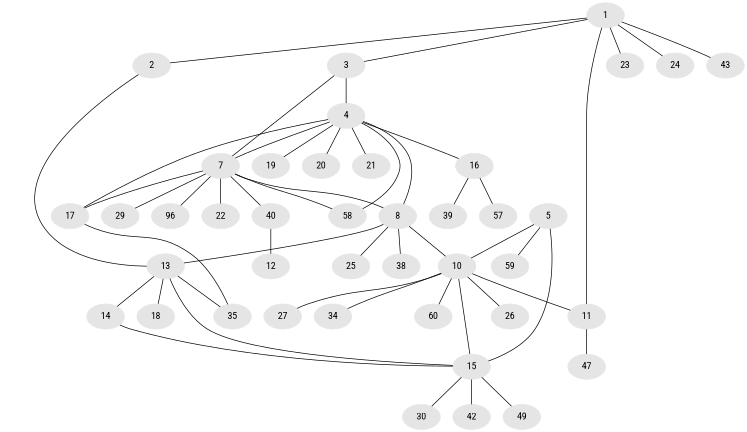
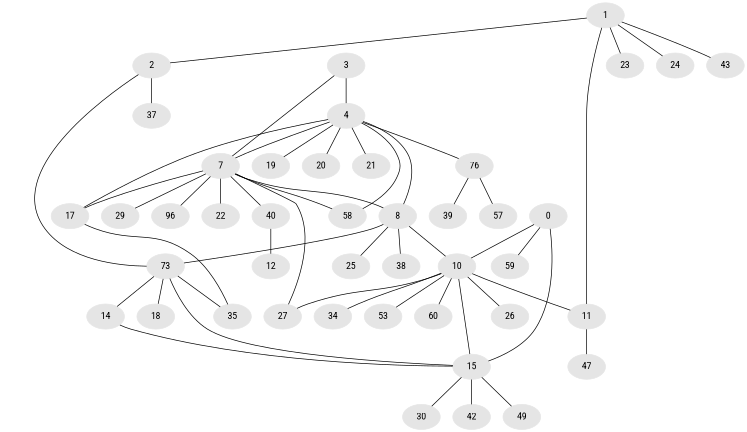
(476, 40) -> none
none -> (152, 116)
(474, 166) -> (474, 166)
(548, 216) -> (548, 216)
none -> (303, 221)
(166, 266) -> (166, 266)
none -> (383, 317)
